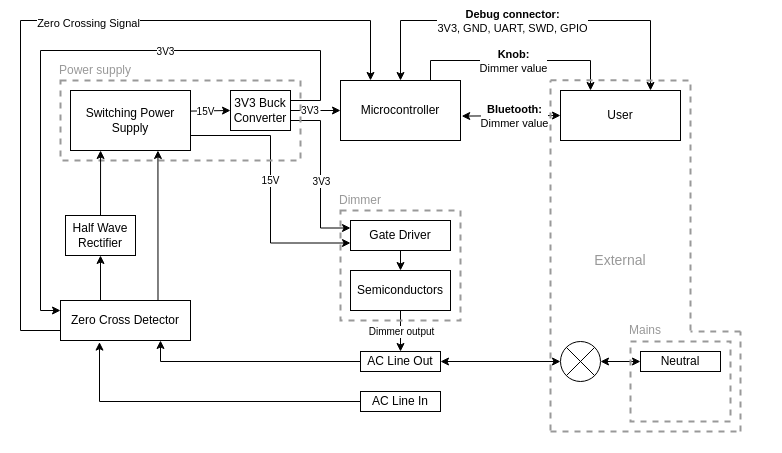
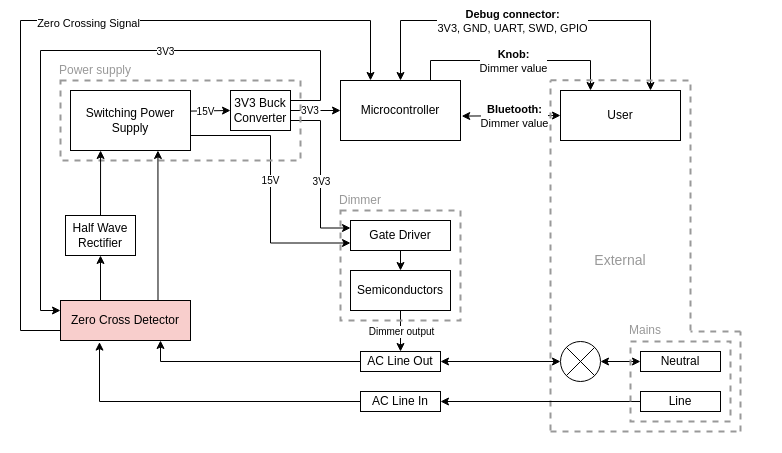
(126, 321) -> (126, 321)
none -> (544, 402)
none -> (681, 402)
